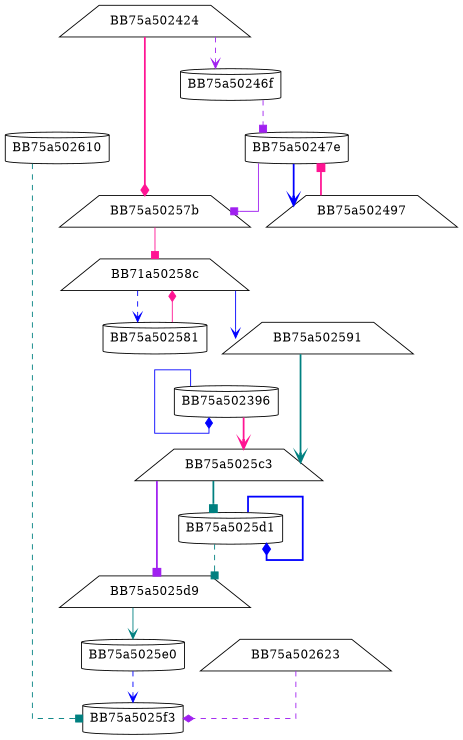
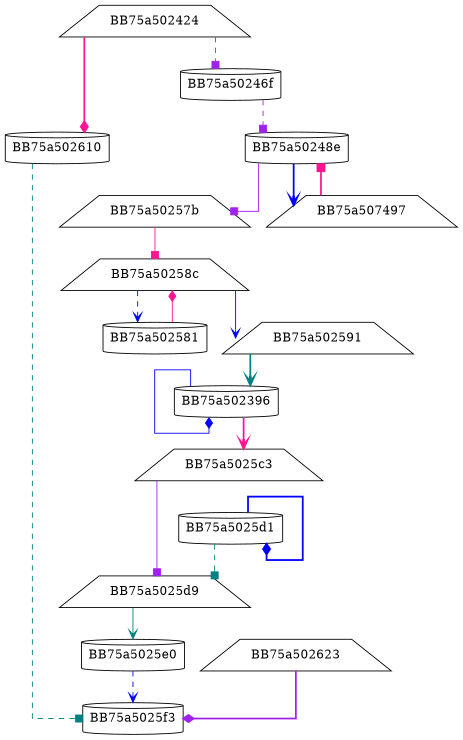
(215, 48) -> (215, 48)
(145, 111) -> (84, 79)
(297, 148) -> (297, 148)
(362, 211) -> (362, 211)
(155, 275) -> (155, 275)
(301, 404) -> (250, 365)
(213, 492) -> none
(157, 524) -> (157, 524)
(269, 719) -> (269, 719)
